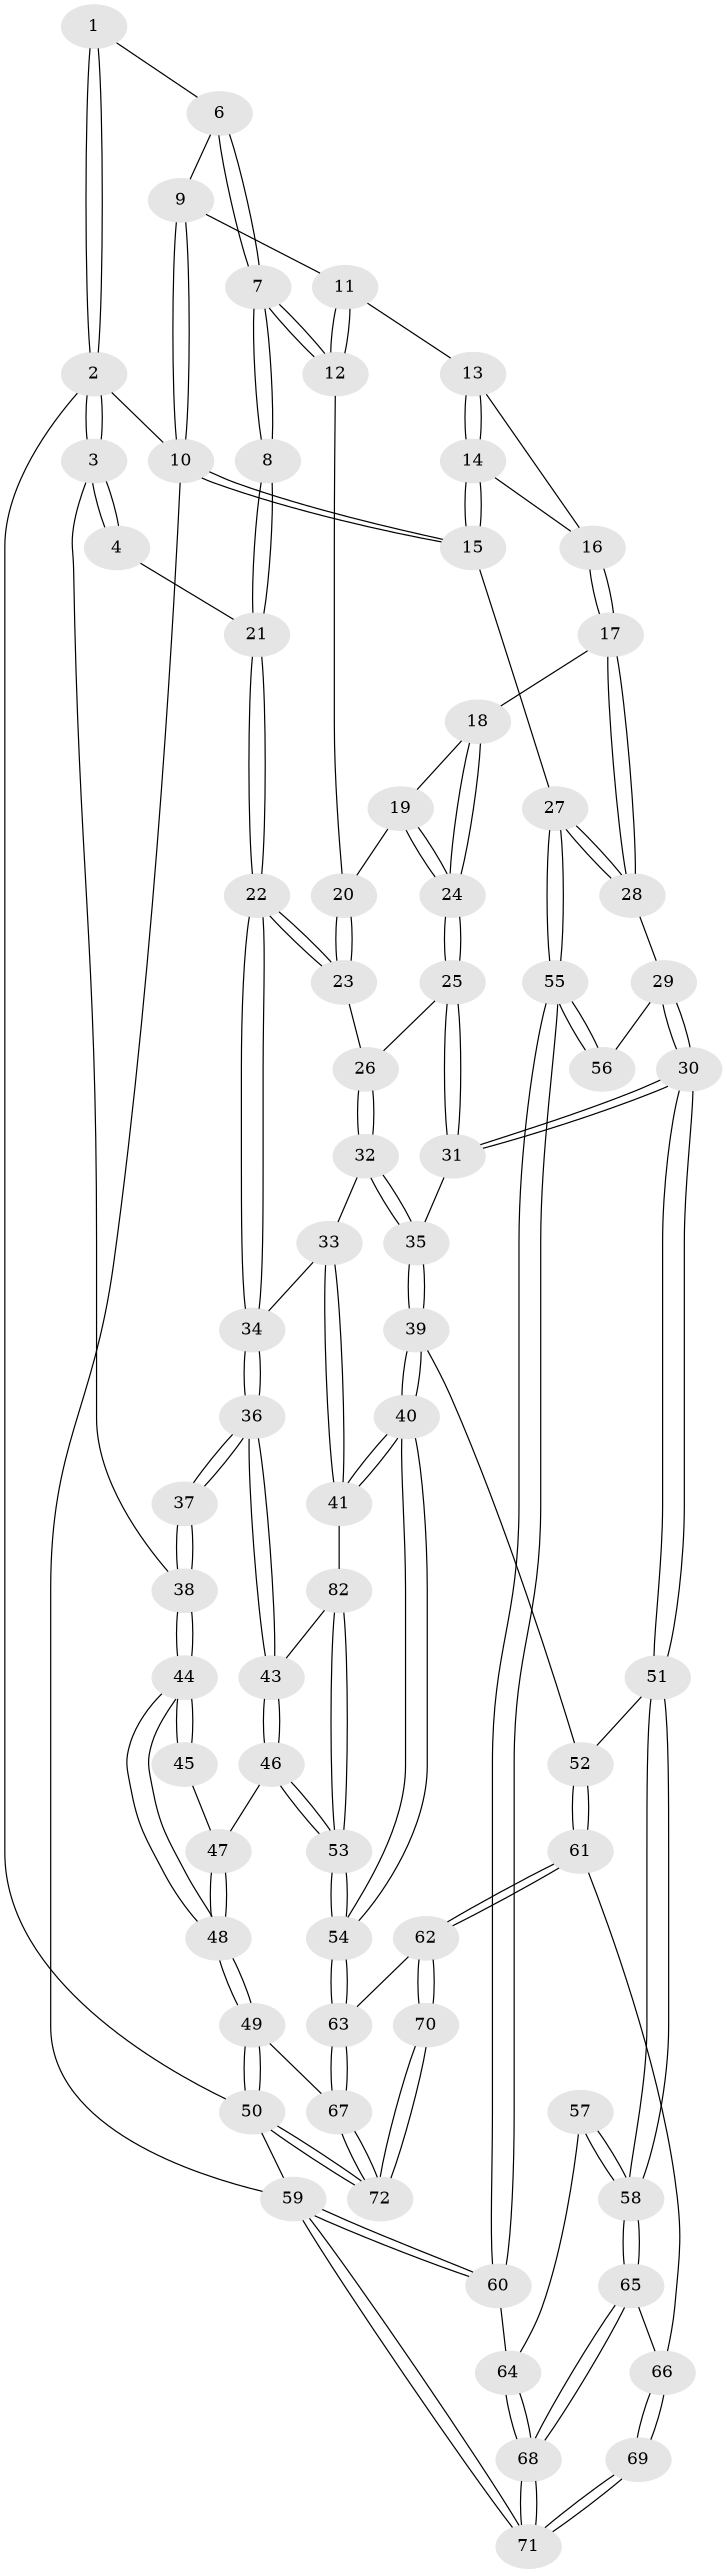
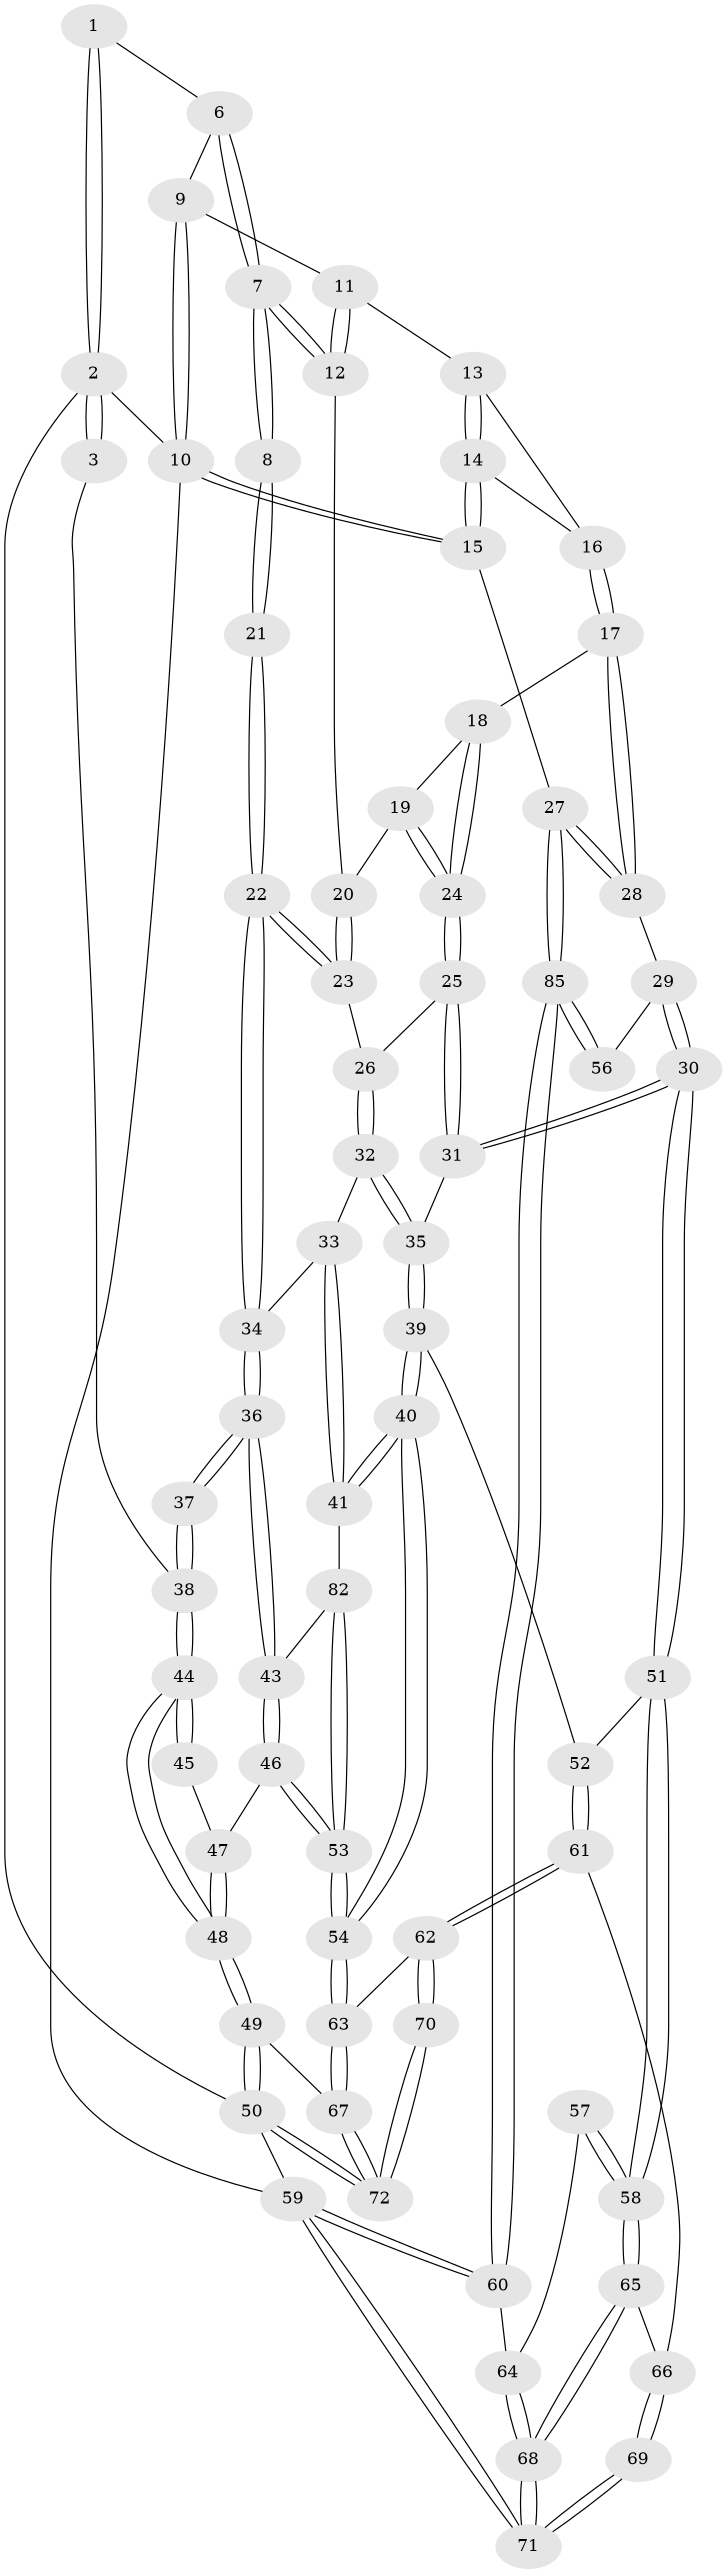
(117, 548) -> none
(555, 982) -> (555, 982)
